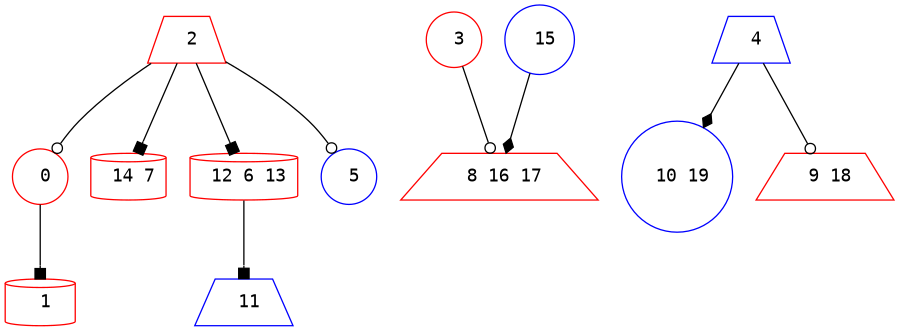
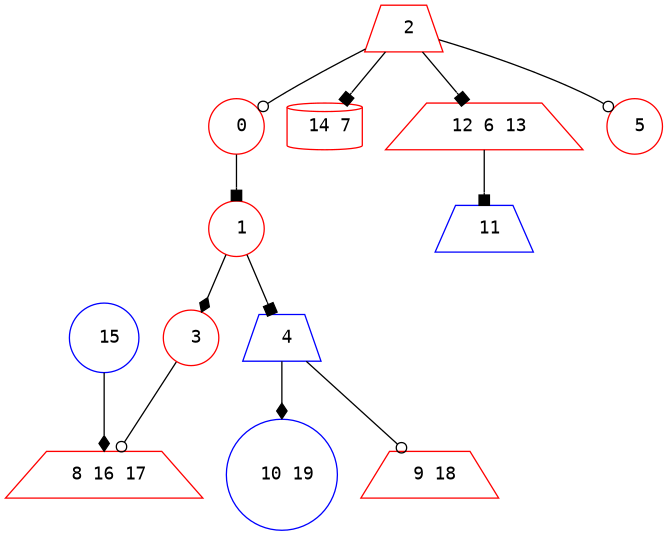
(244, 177) -> (484, 126)
(349, 177) -> (635, 126)
none -> (217, 276)
none -> (257, 278)
(40, 302) -> (236, 229)
